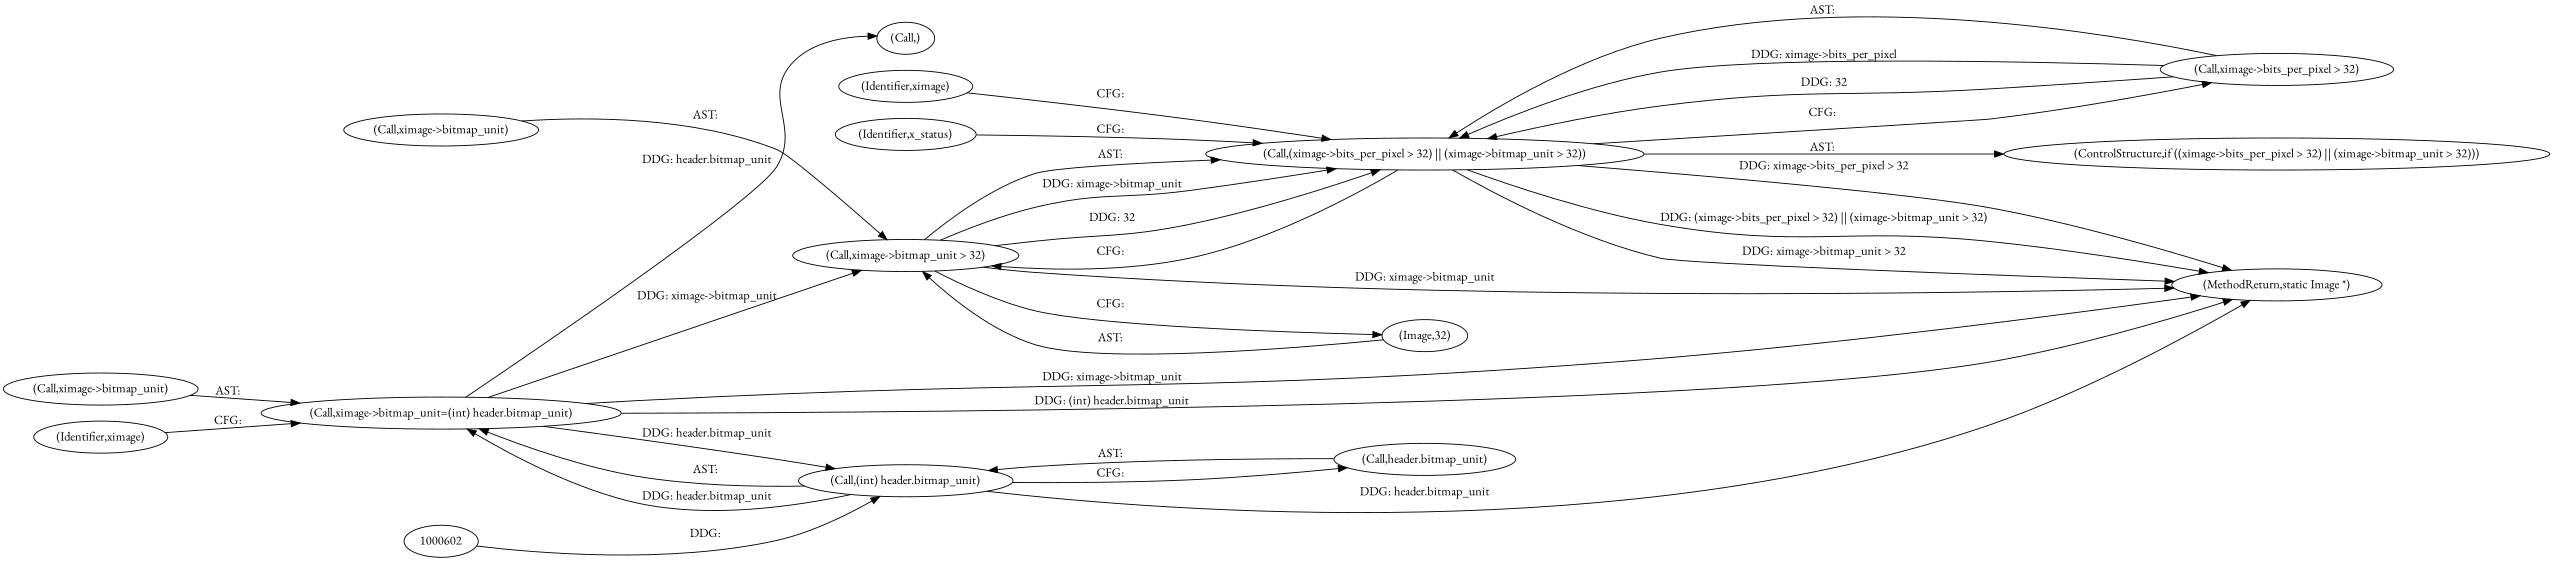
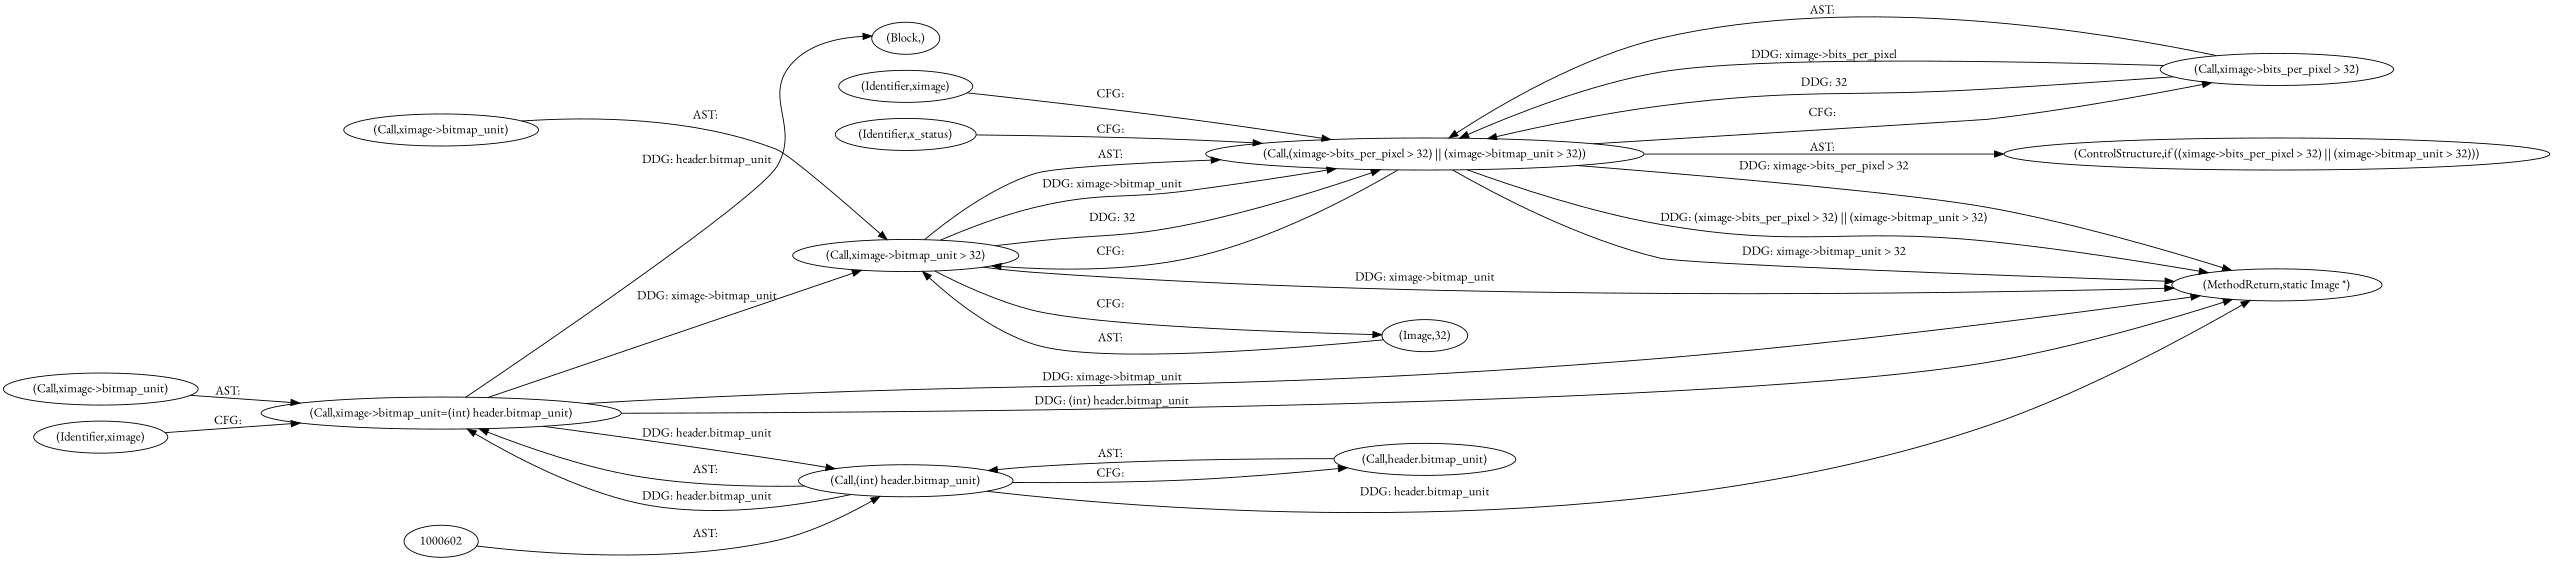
(906, 38) -> (906, 38)
(707, 534) -> (707, 534)
